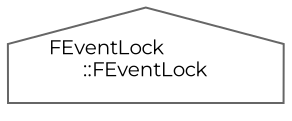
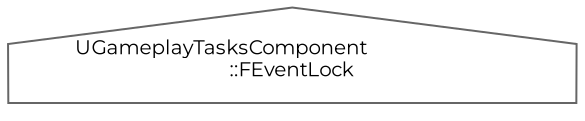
(146, 60) -> (292, 60)
